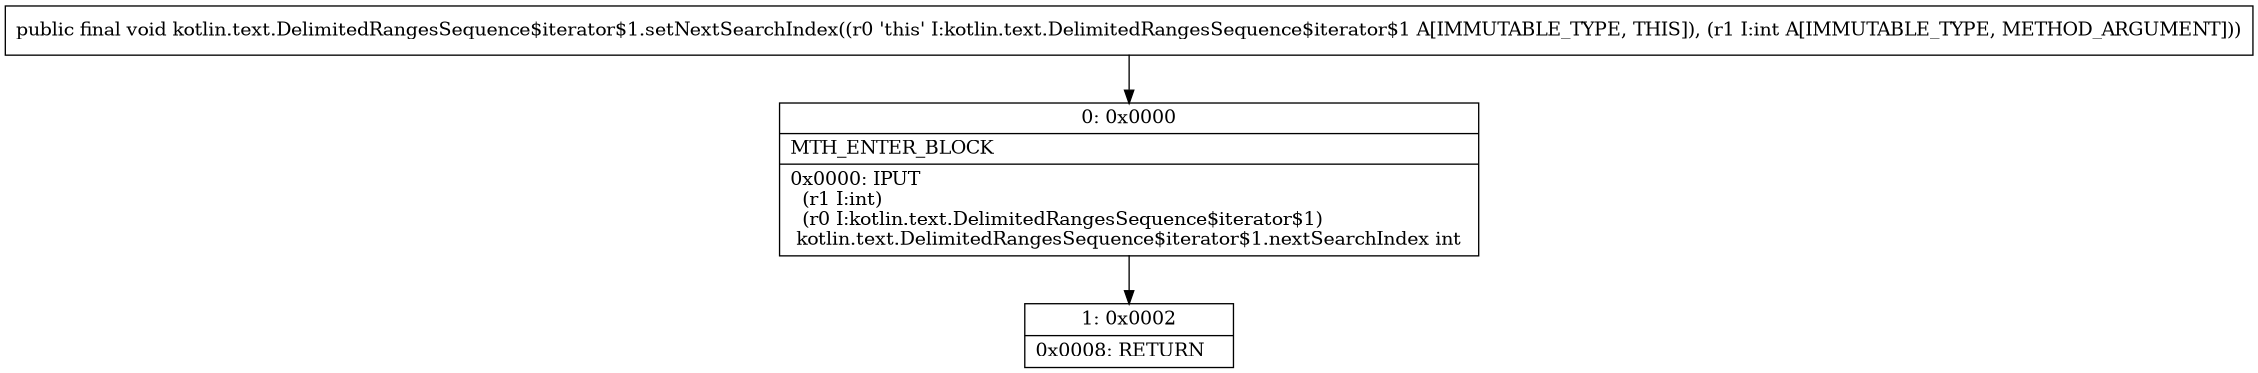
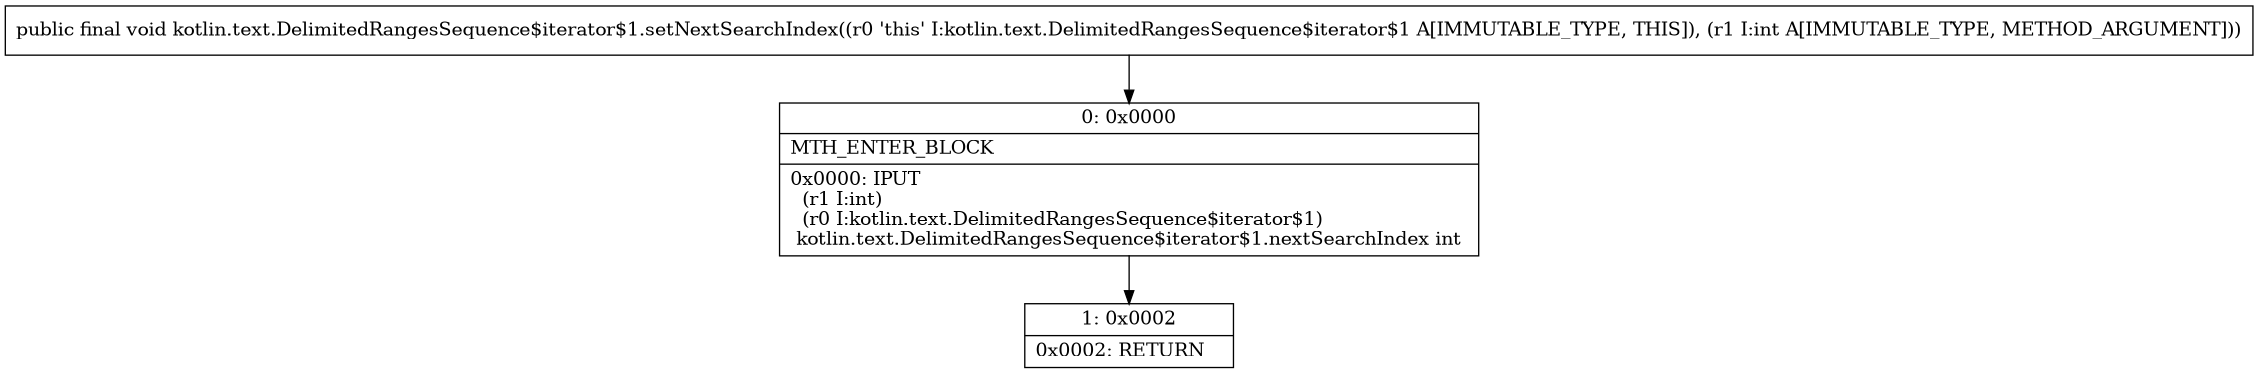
(1129, 351) -> (1129, 351)
